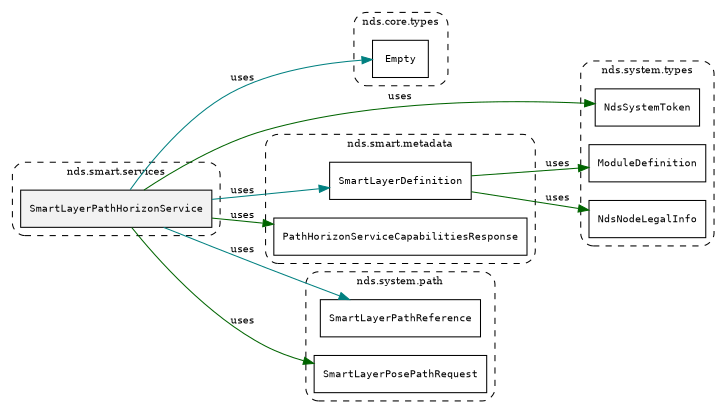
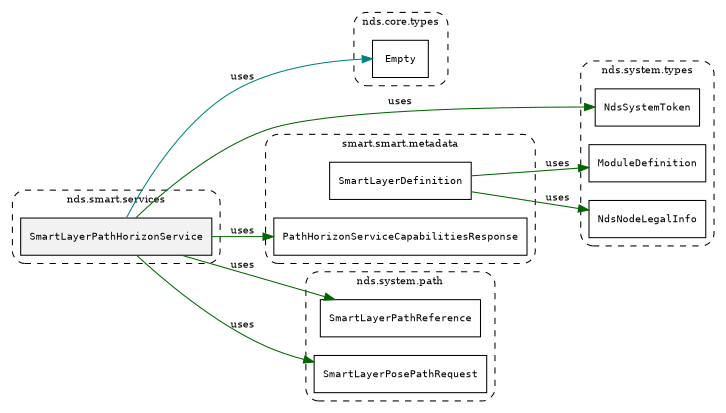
(400, 144) -> (400, 144)
(257, 195) -> none
(251, 262) -> (253, 276)
